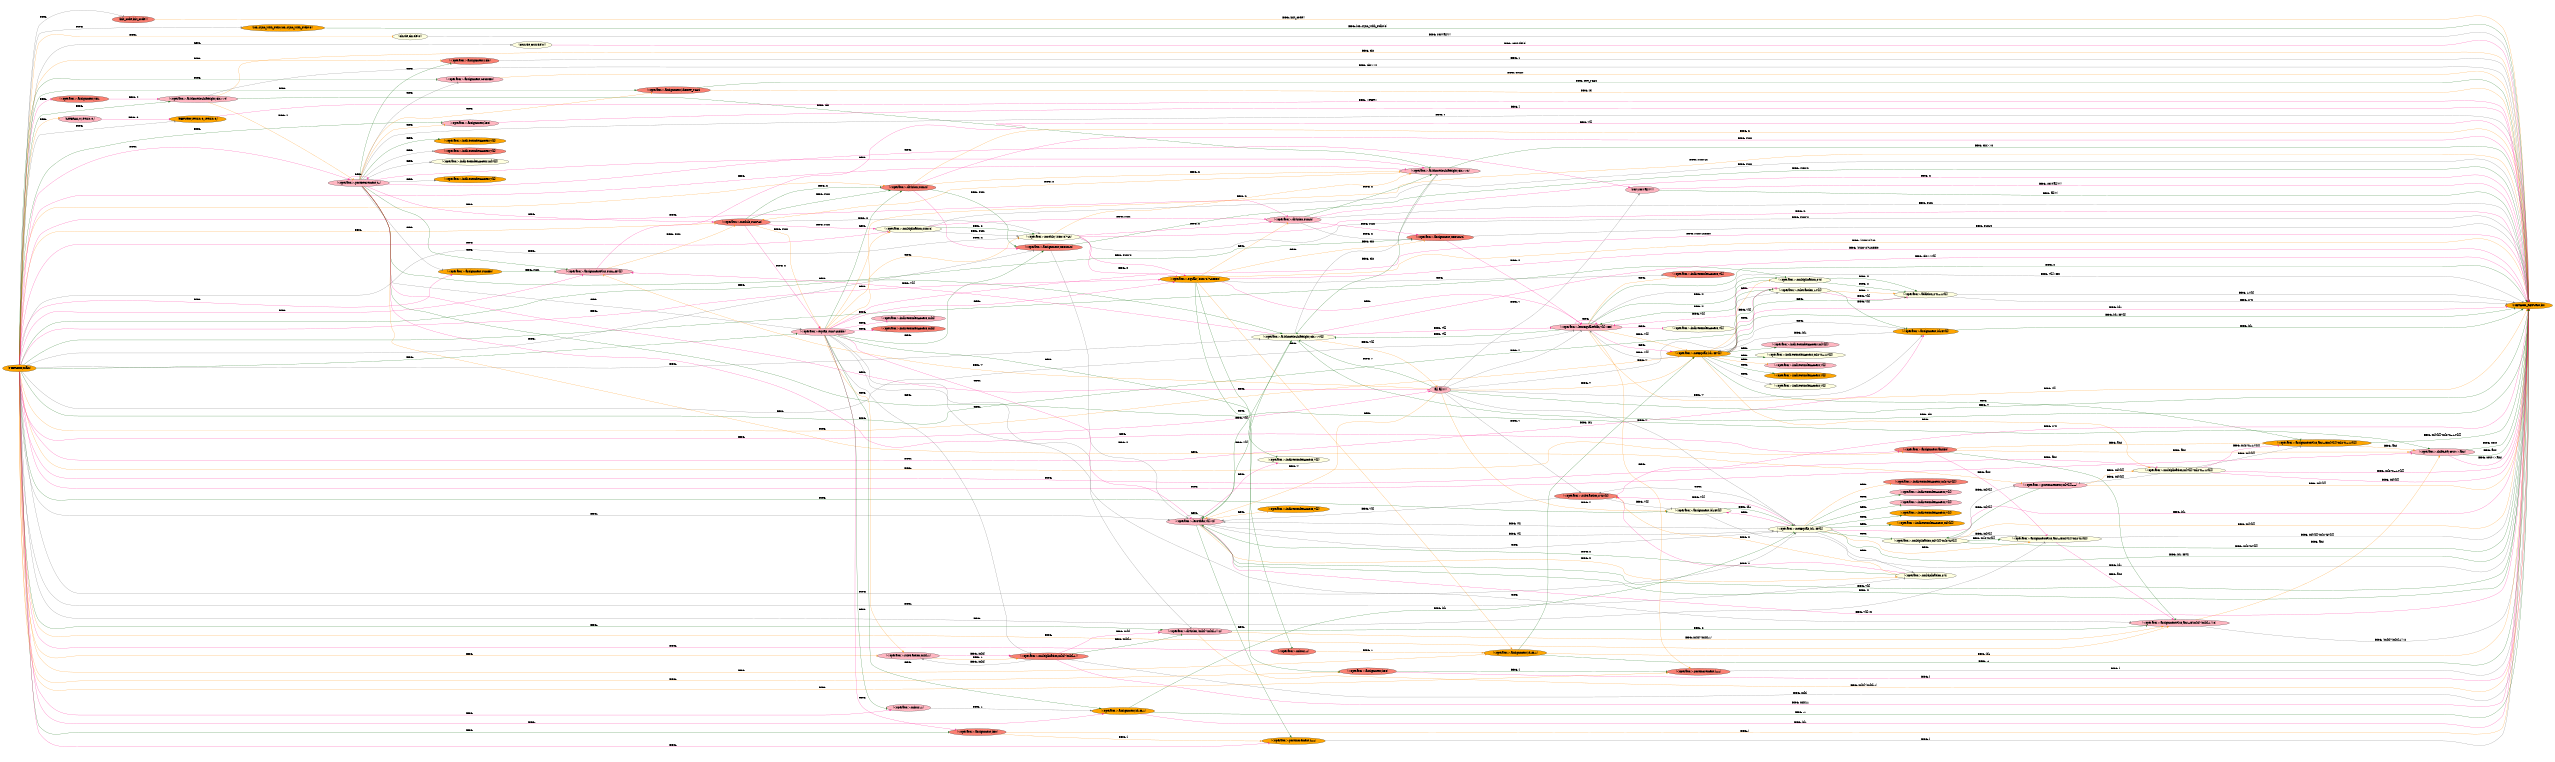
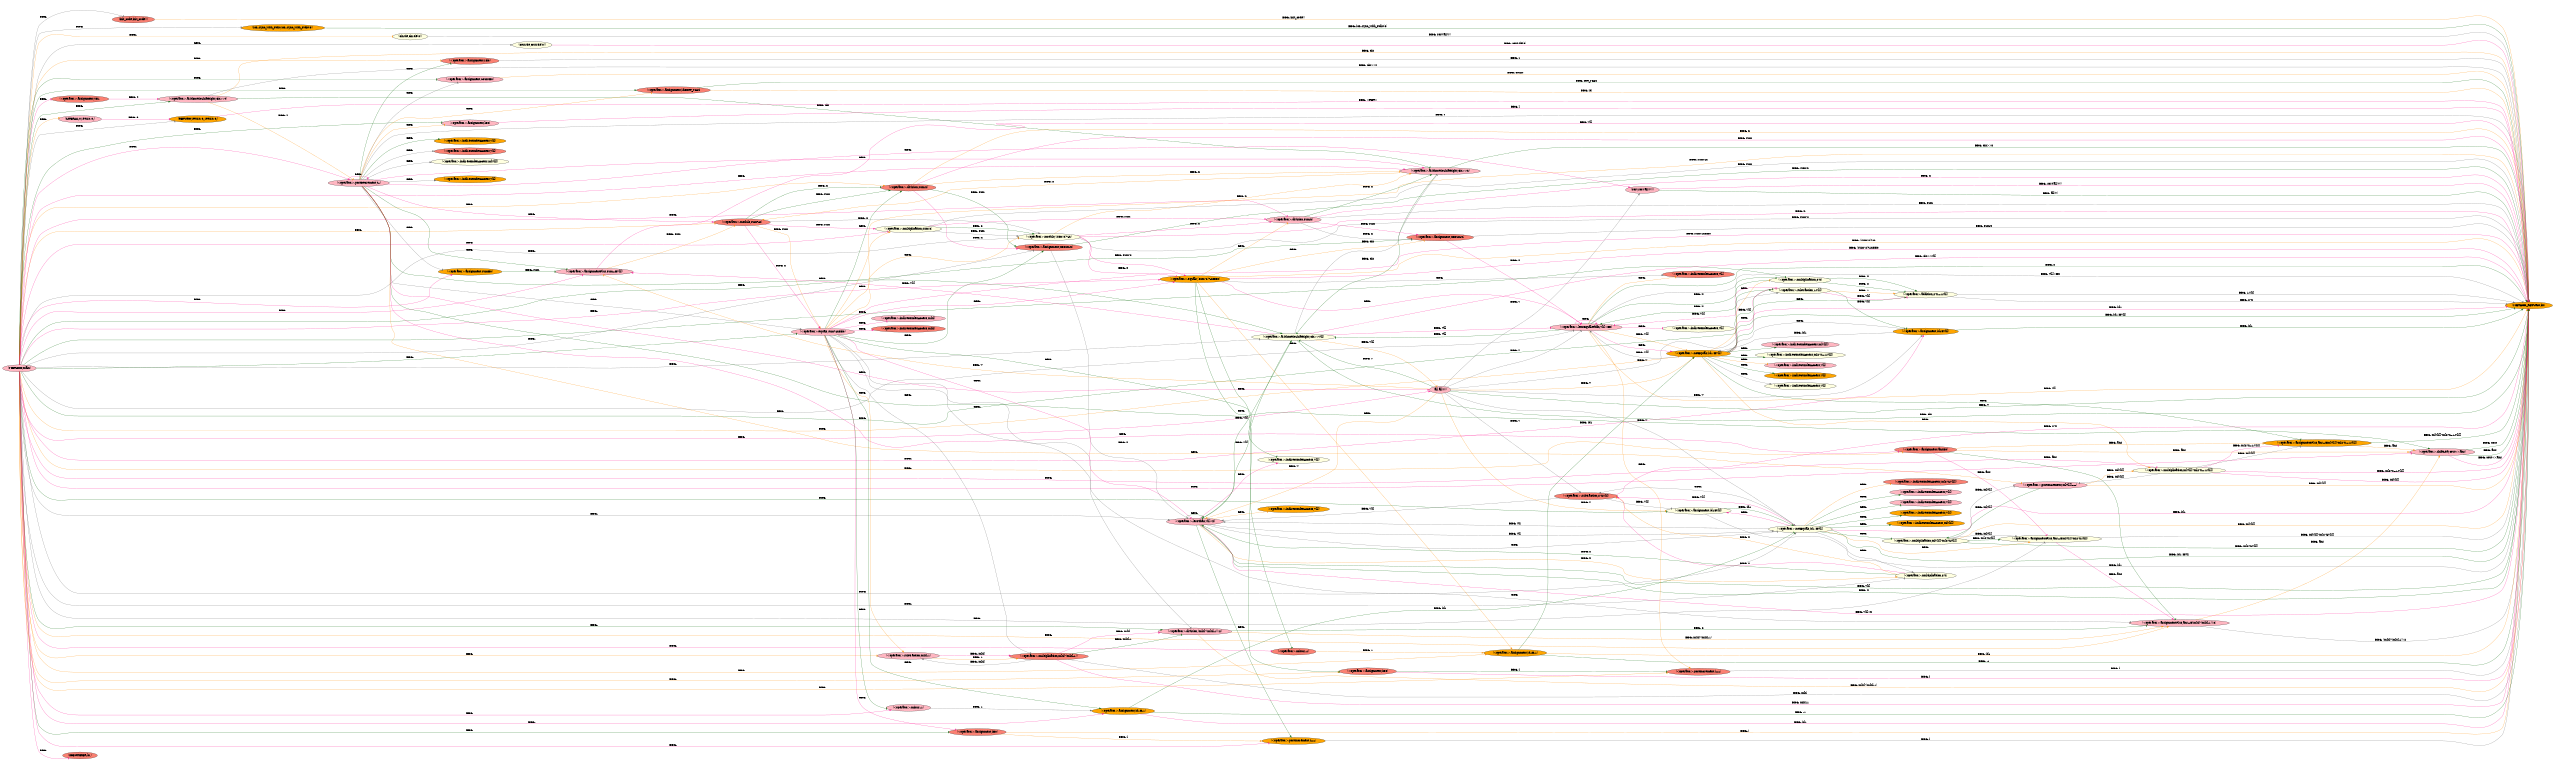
(642, 188) -> (642, 188)
(19, 368) -> (19, 368)
none -> (80, 755)
